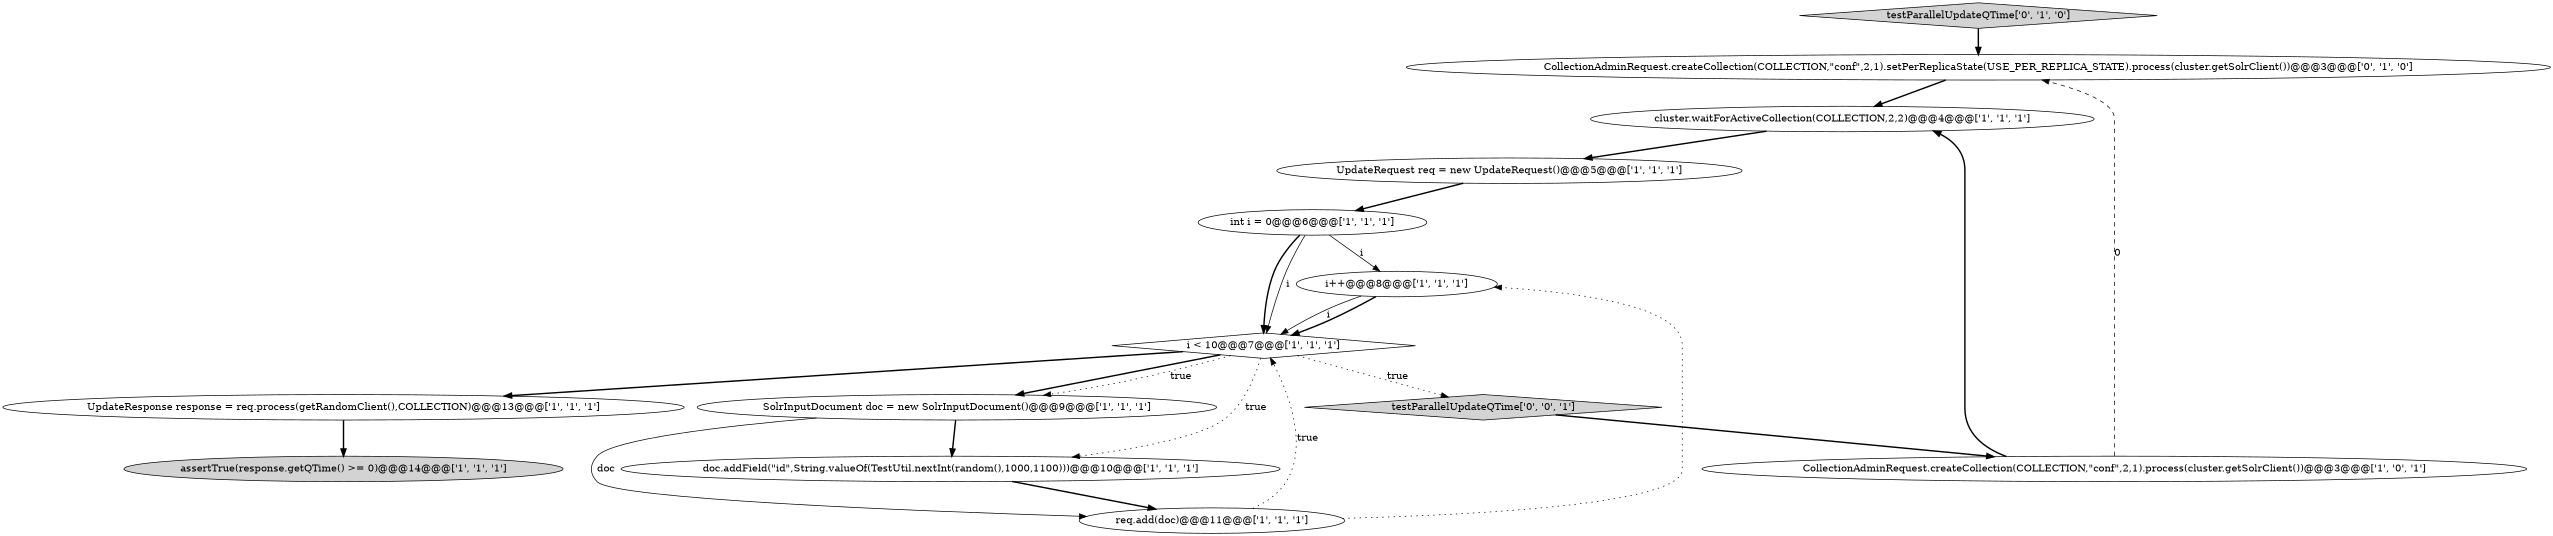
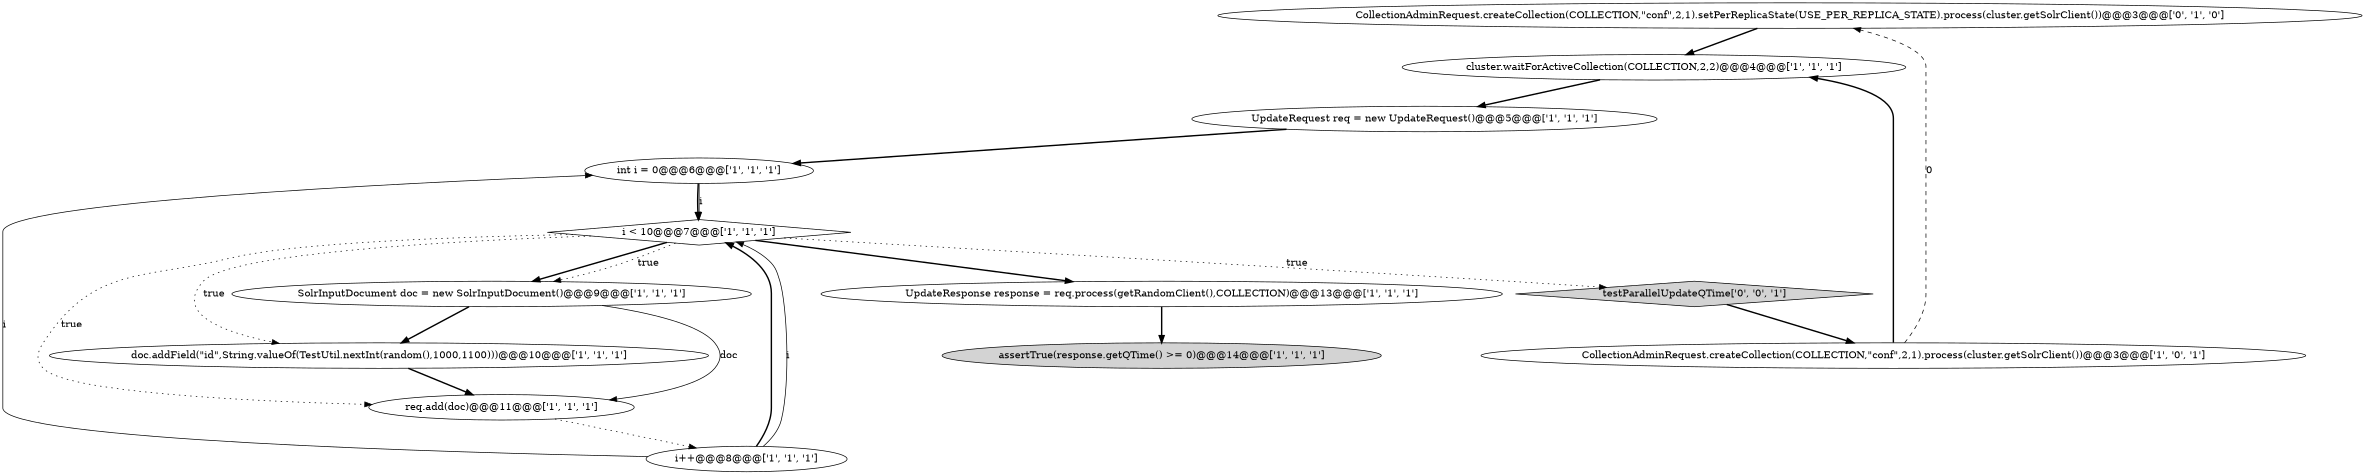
(1978, 16) -> none
(1352, 251) -> (3, 351)
(1296, 444) -> (121, 280)
